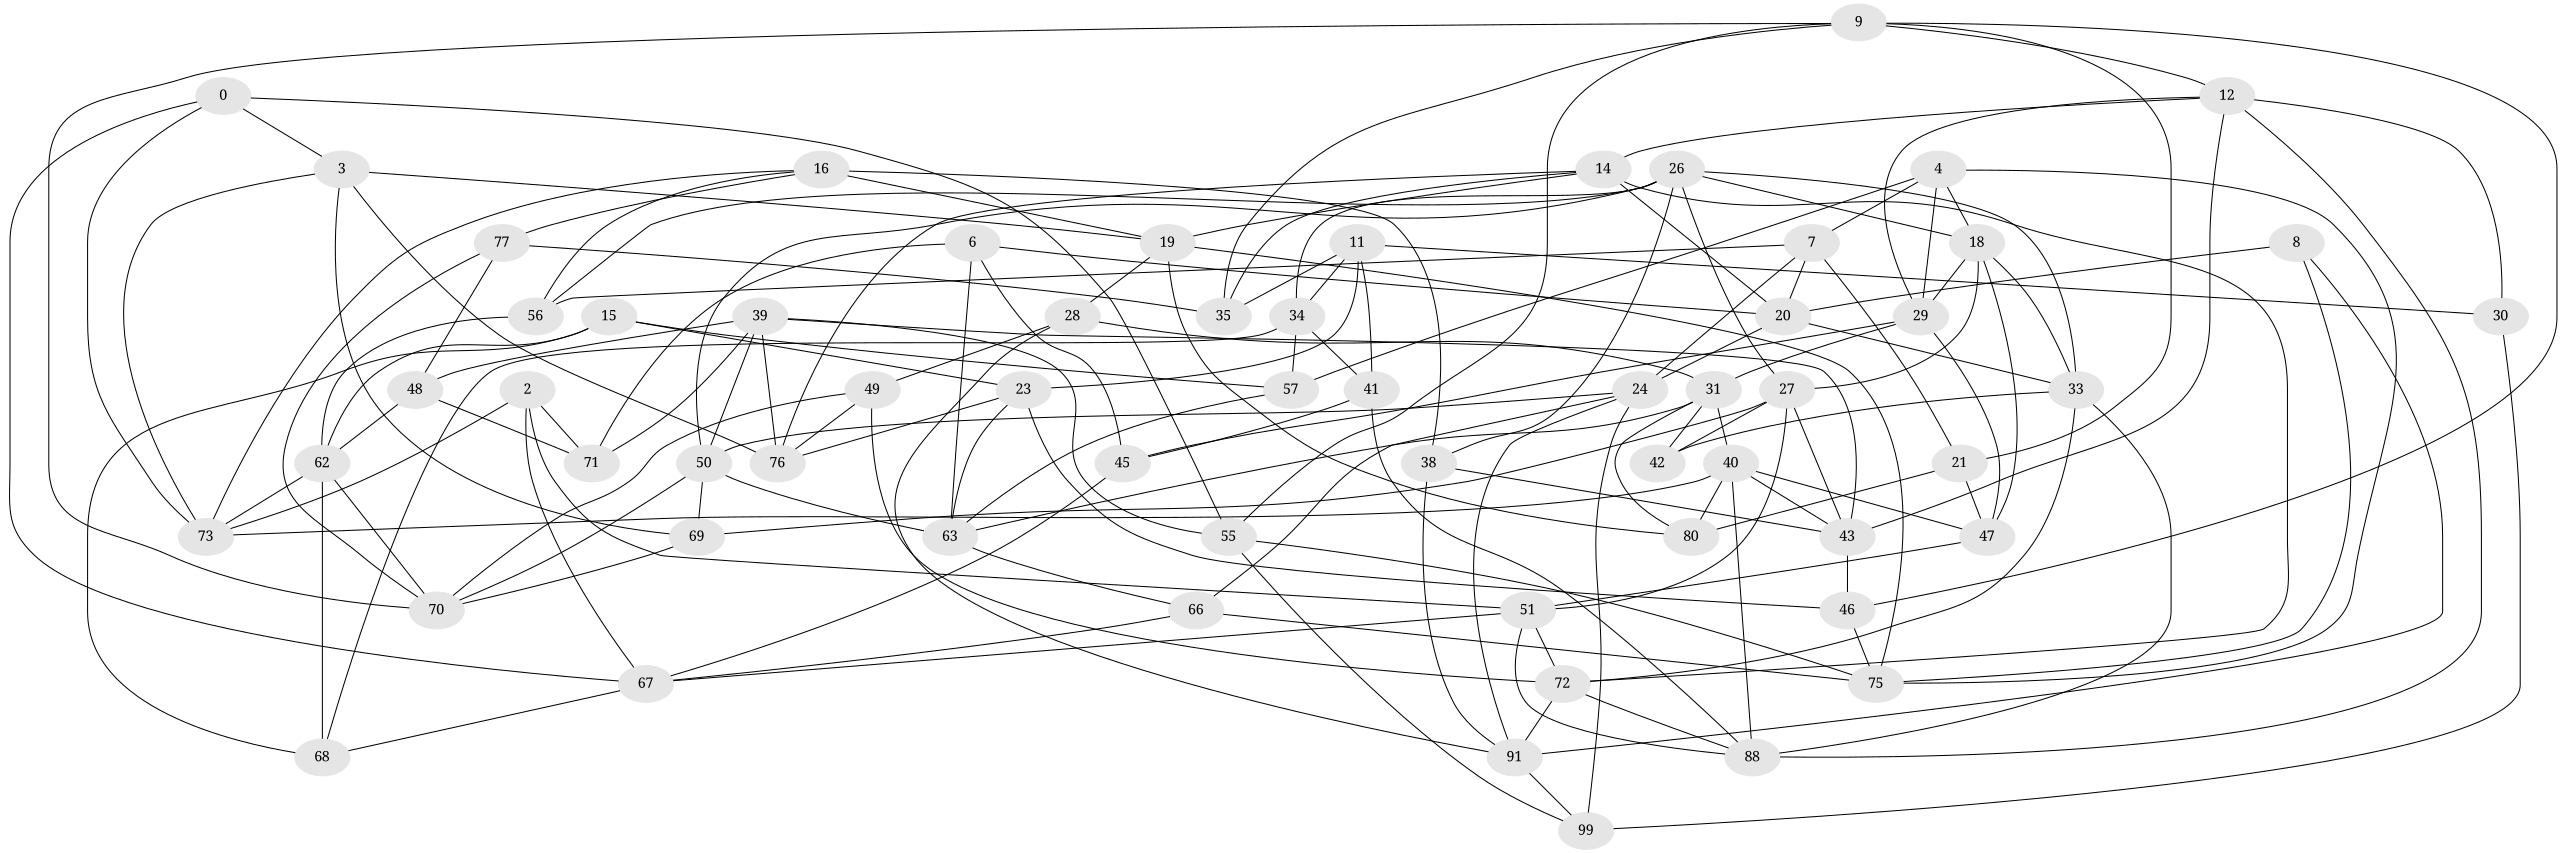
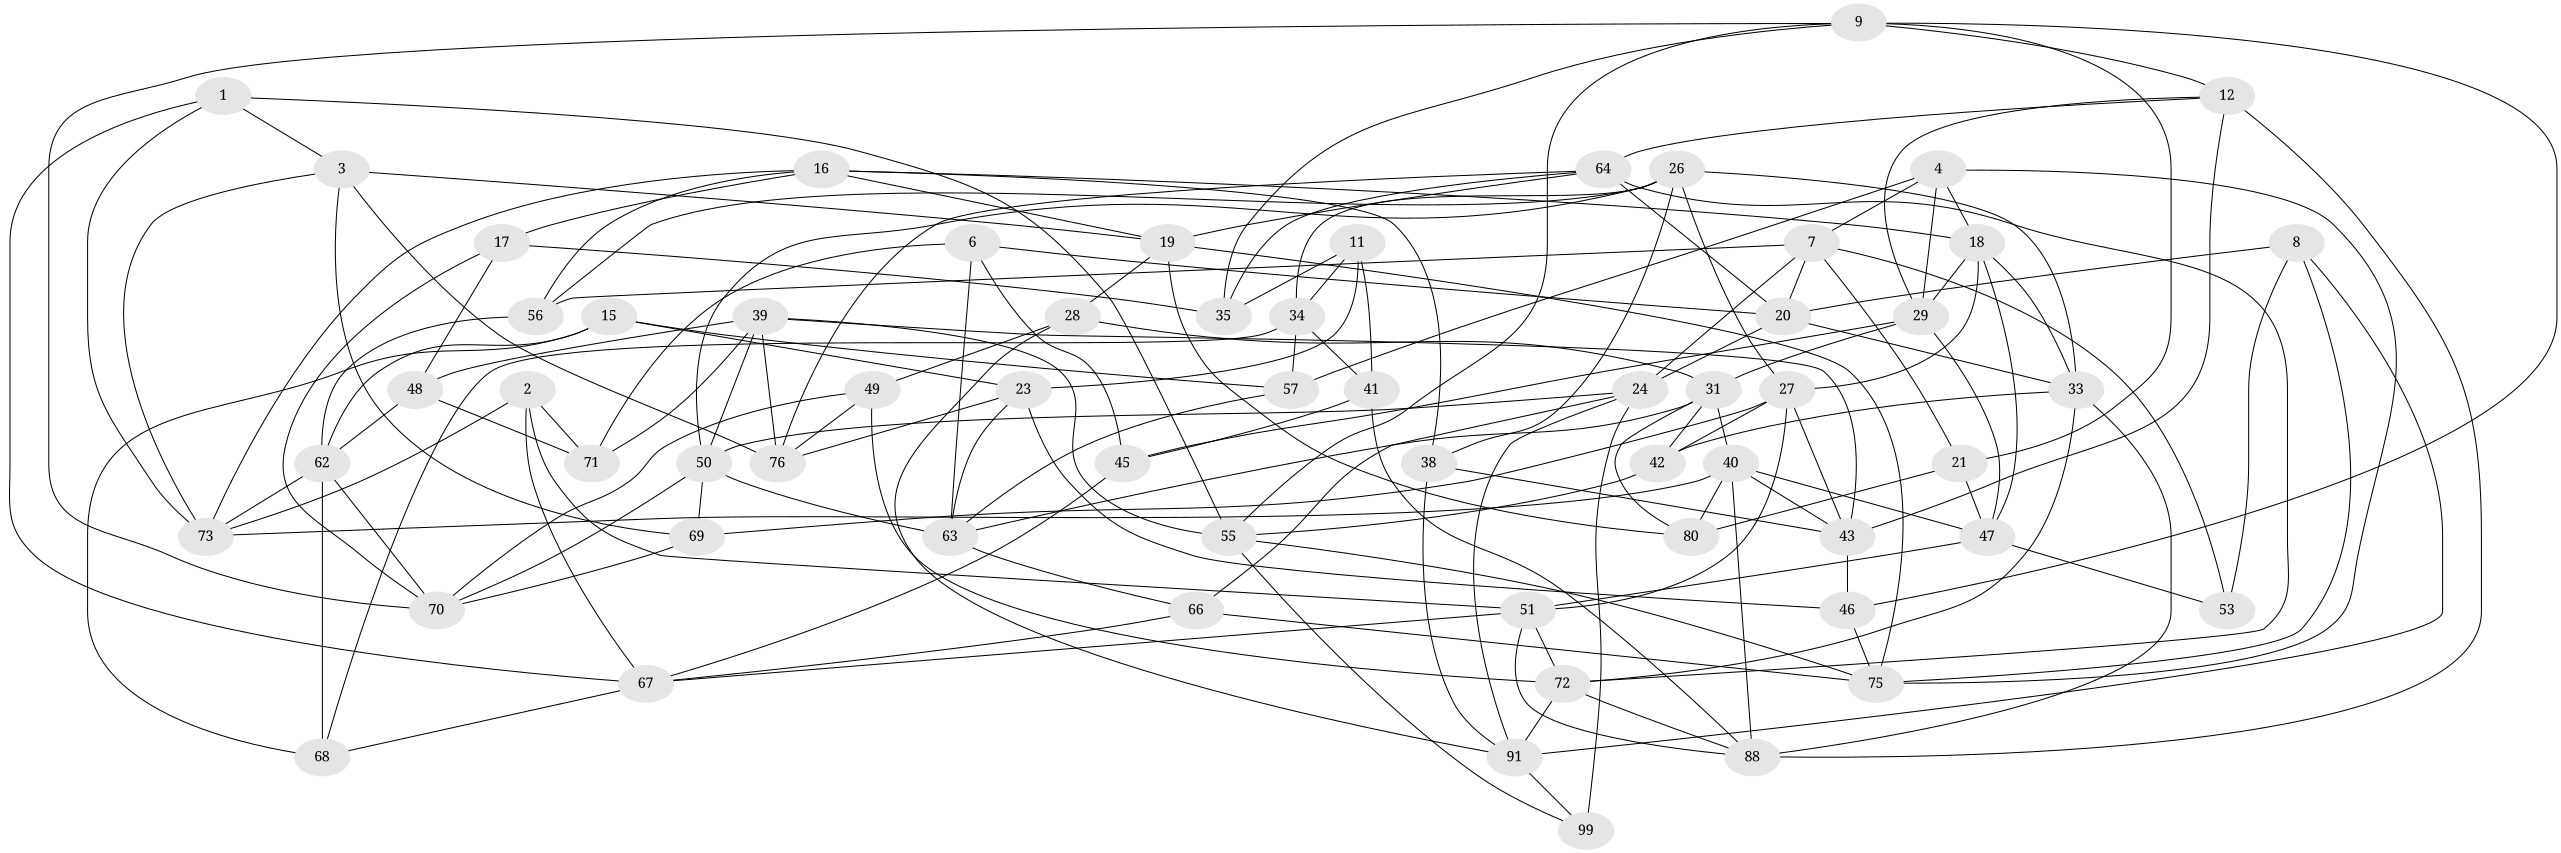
(223, 96) -> (223, 96)
(1604, 169) -> (1604, 169)
(1846, 211) -> (1373, 191)
(502, 243) -> (502, 243)
(2501, 316) -> none
none -> (1410, 520)
none -> (2227, 610)
